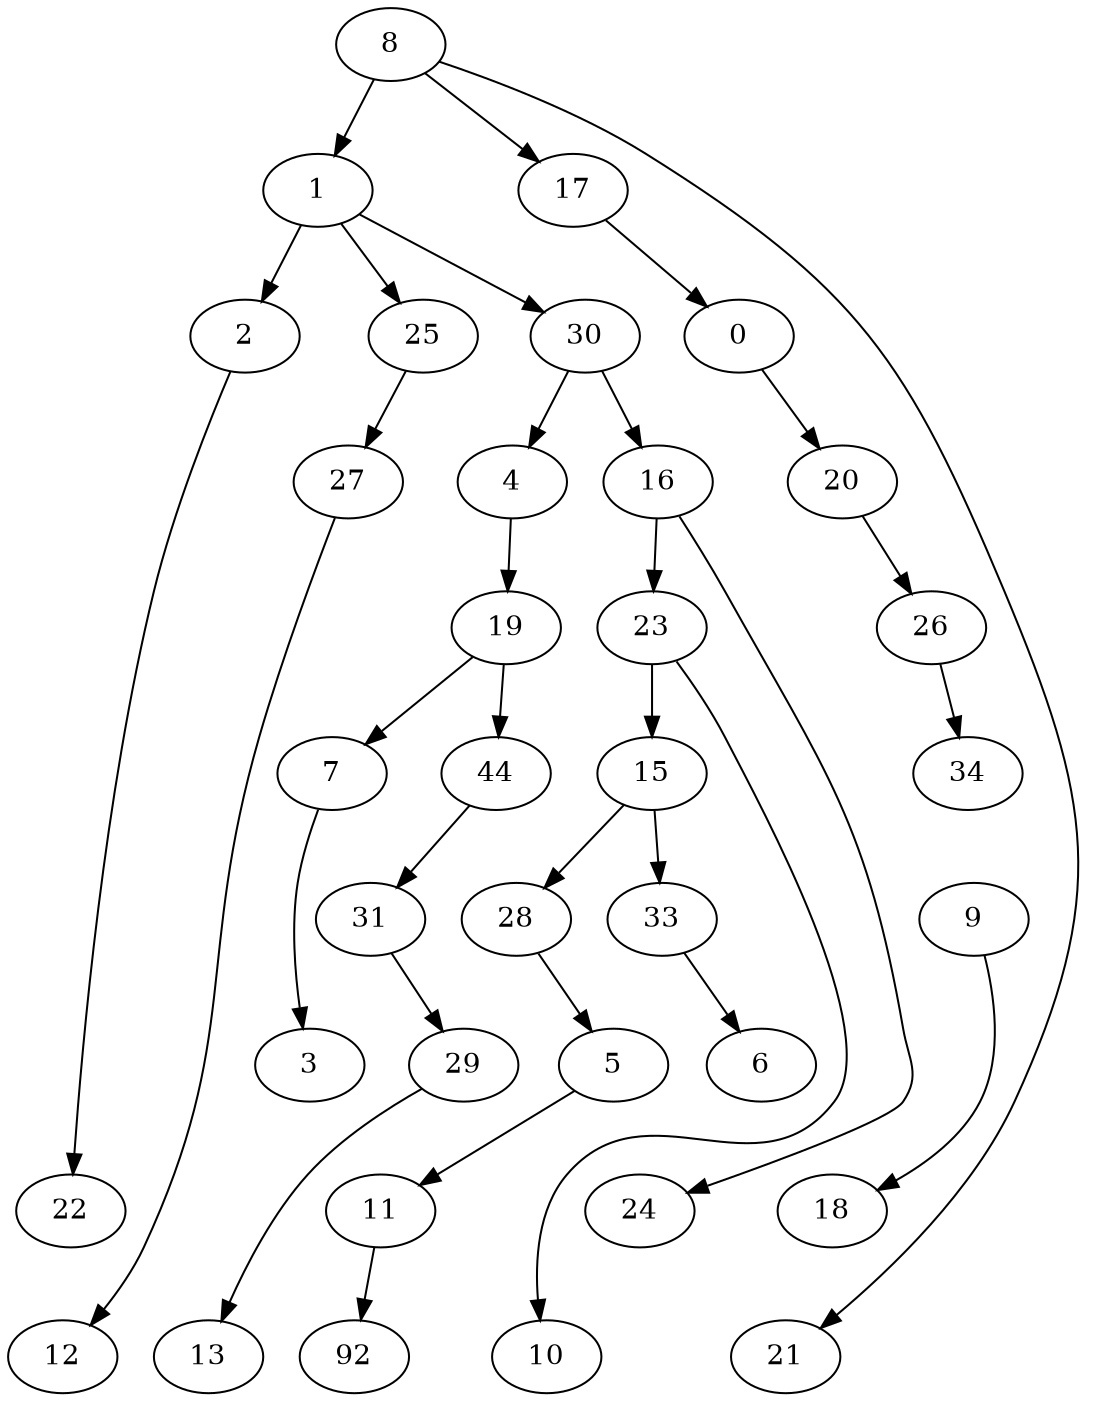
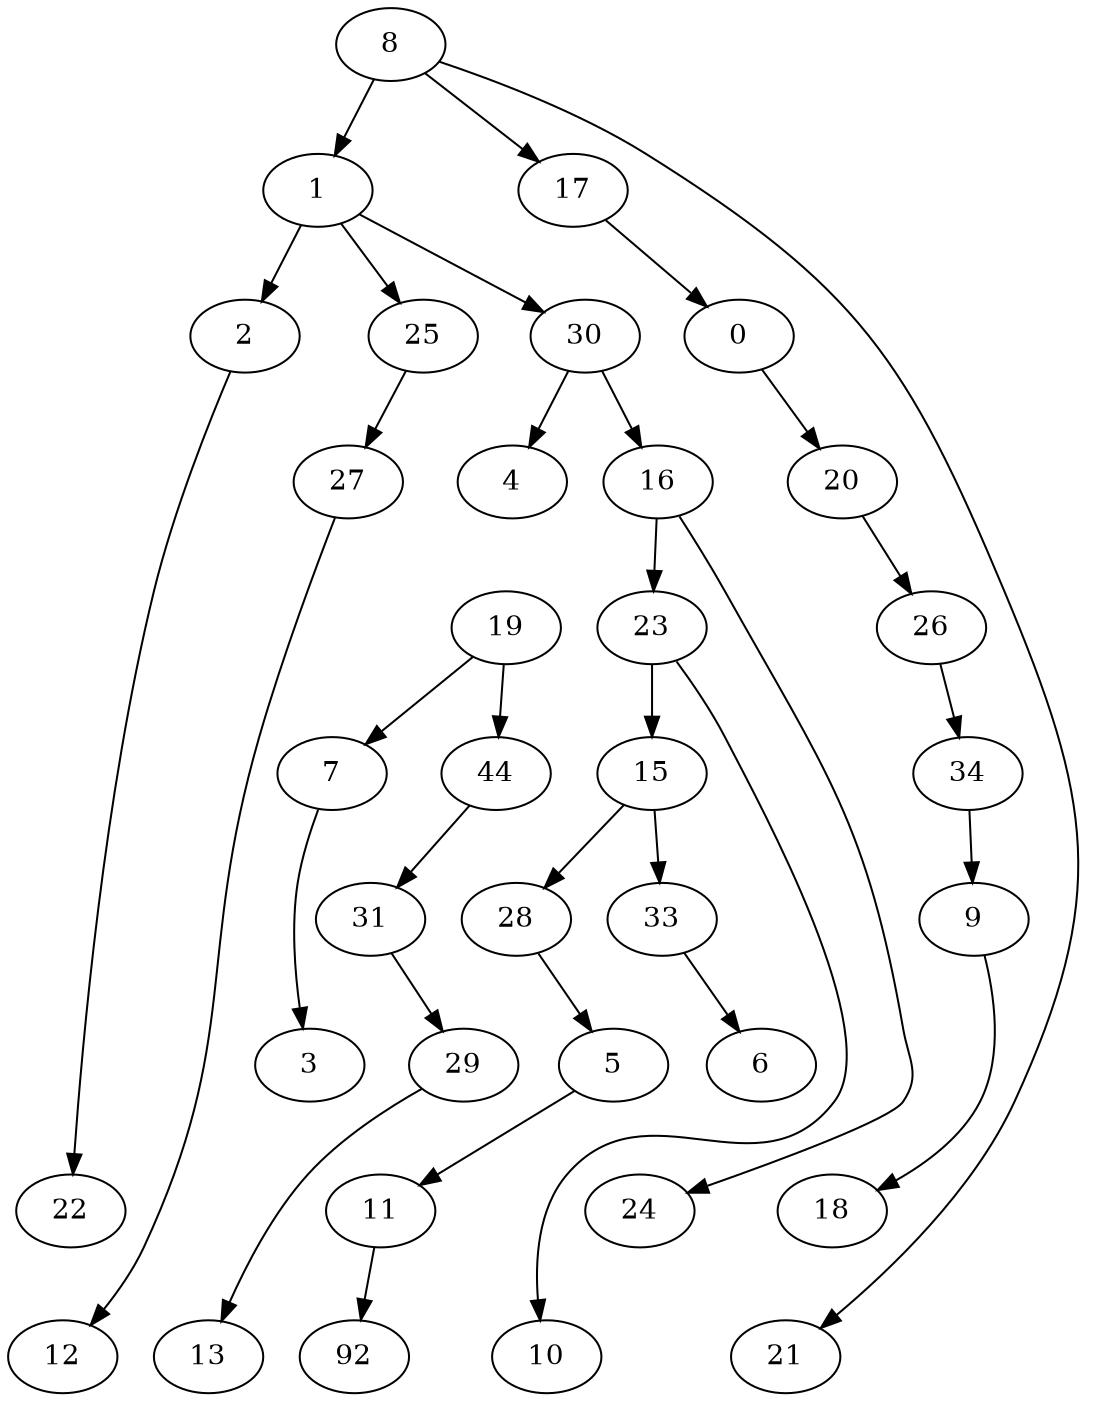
(510, 545) -> none
none -> (971, 837)
